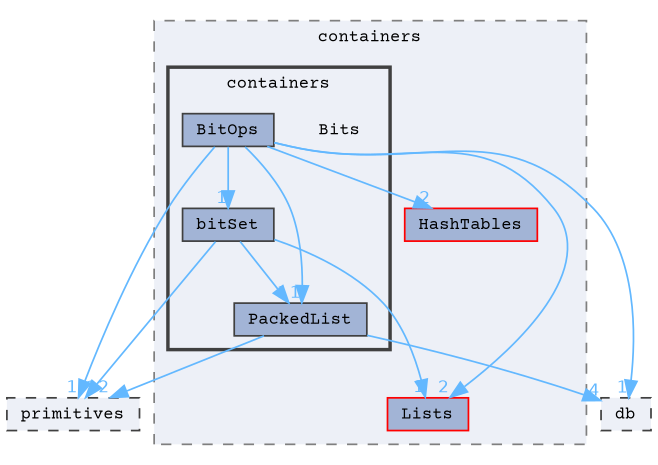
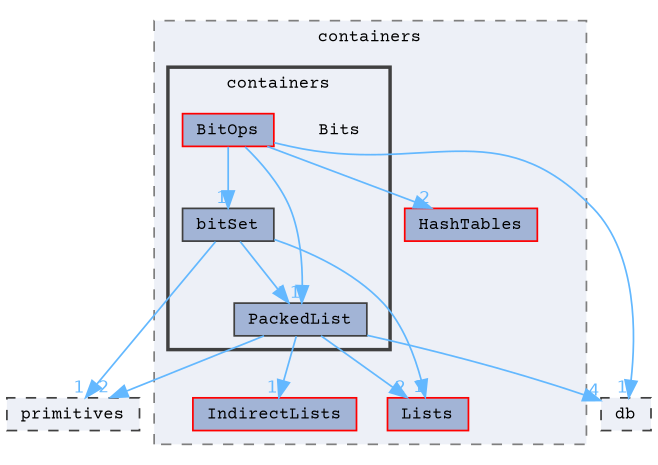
(228, 130) -> (228, 130)
(526, 180) -> (357, 362)
(140, 258) -> none
none -> (275, 414)
